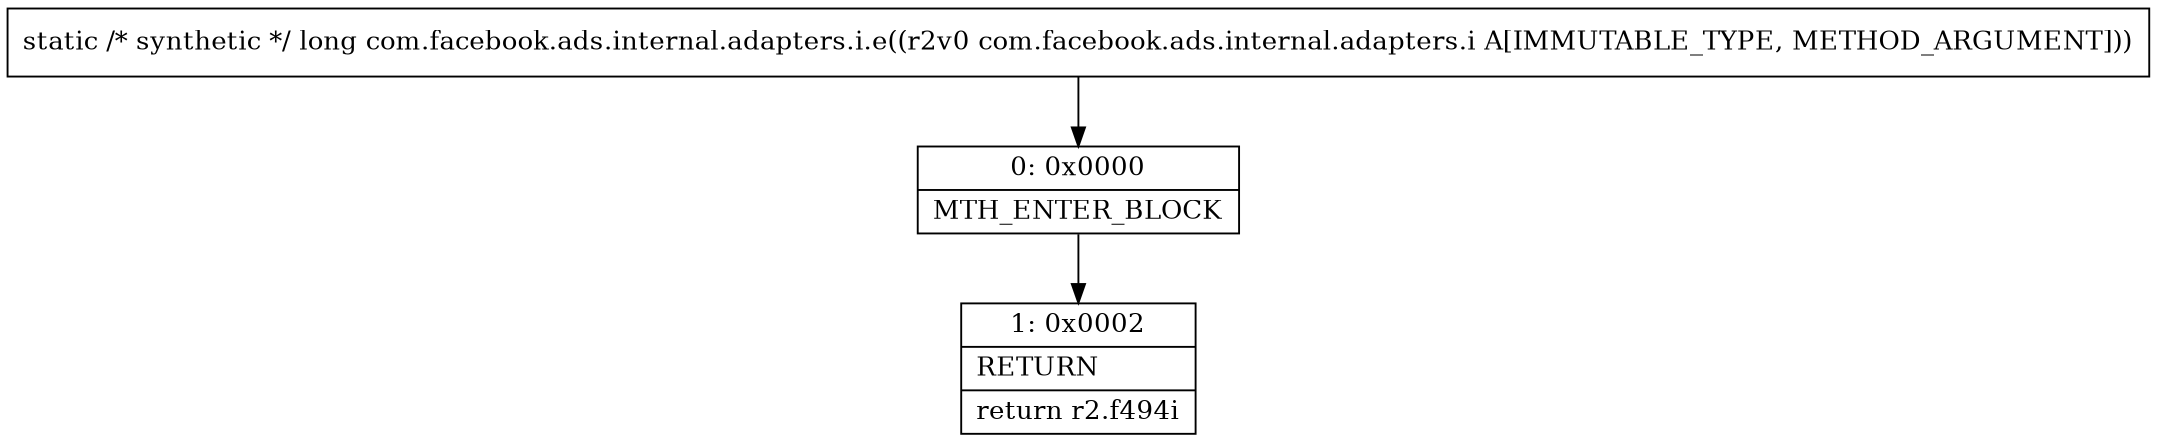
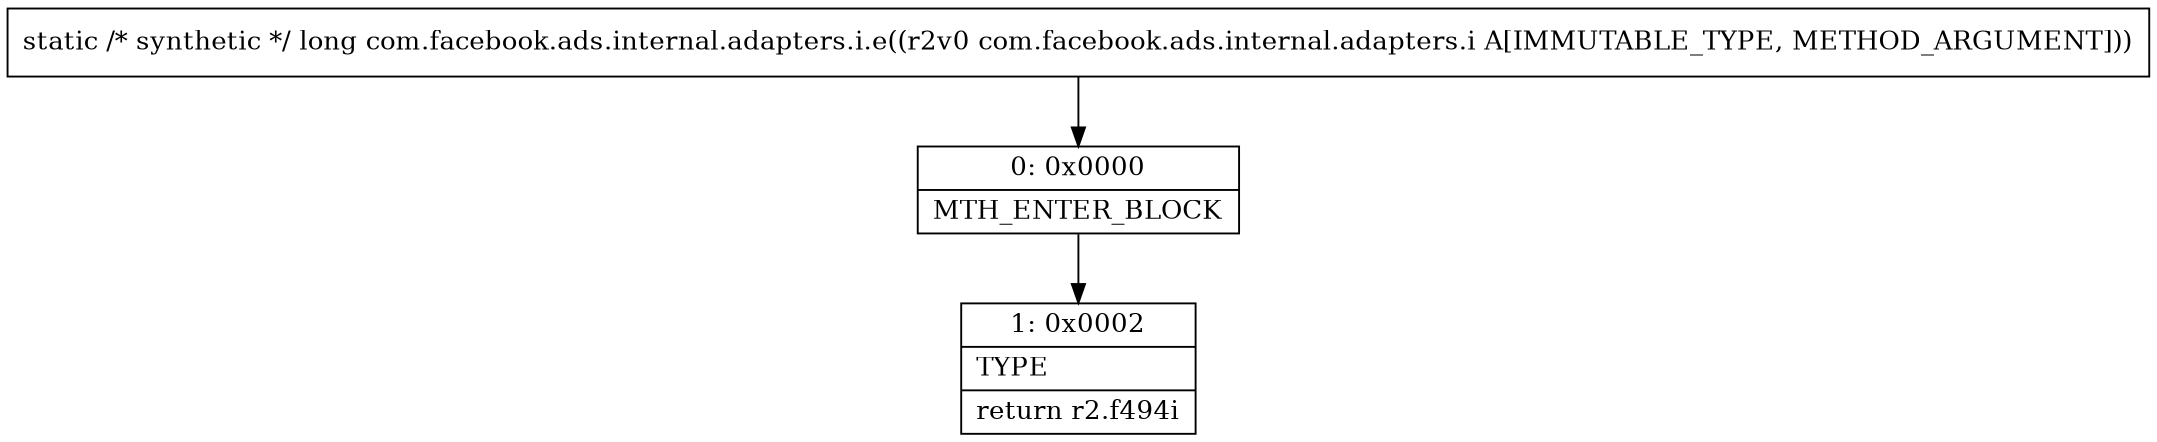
(1038, 368) -> (1013, 368)
